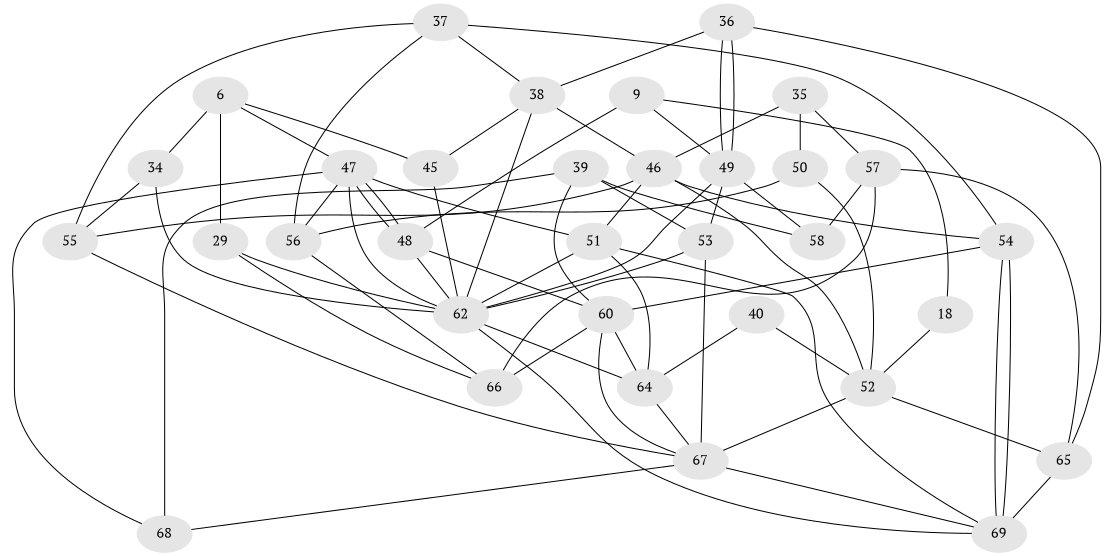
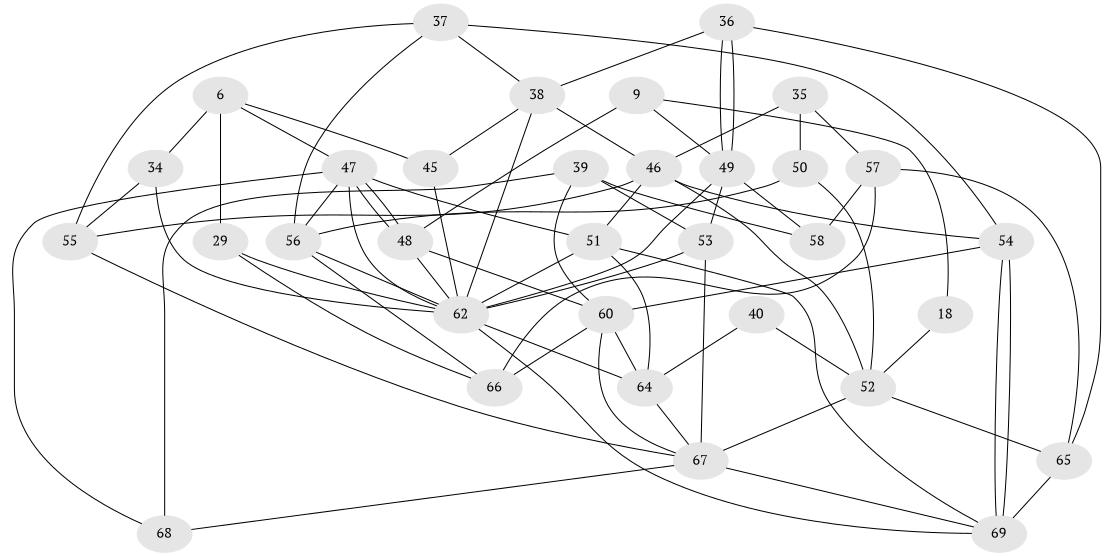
none -> (374, 277)
